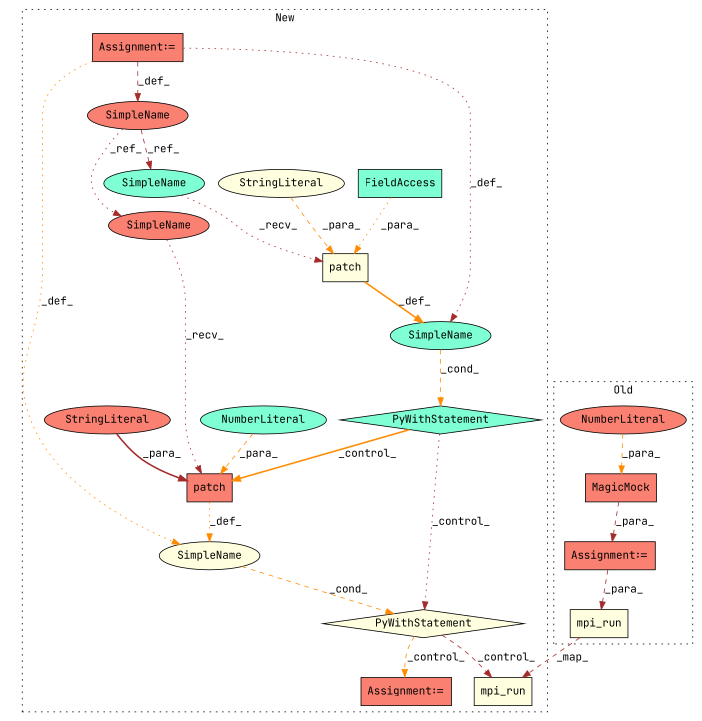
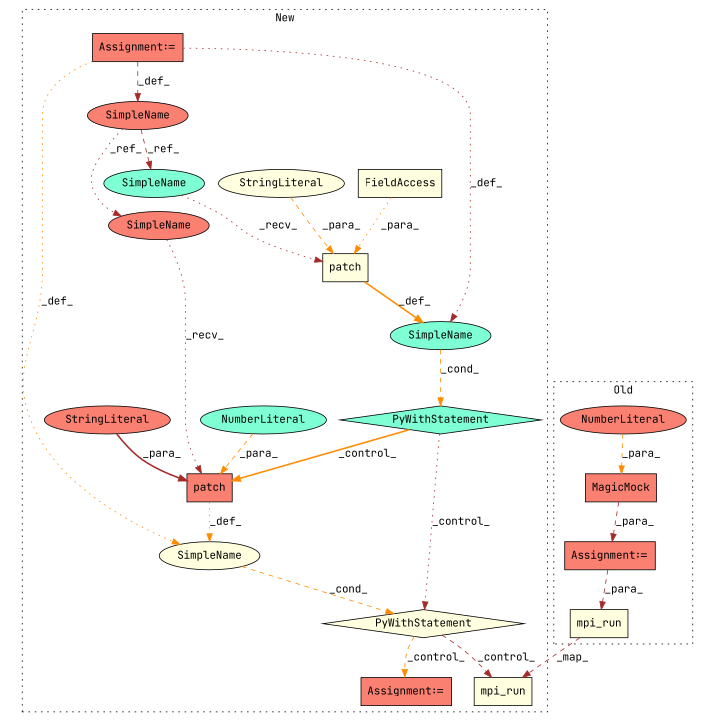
(400, 183) -> (400, 183)
